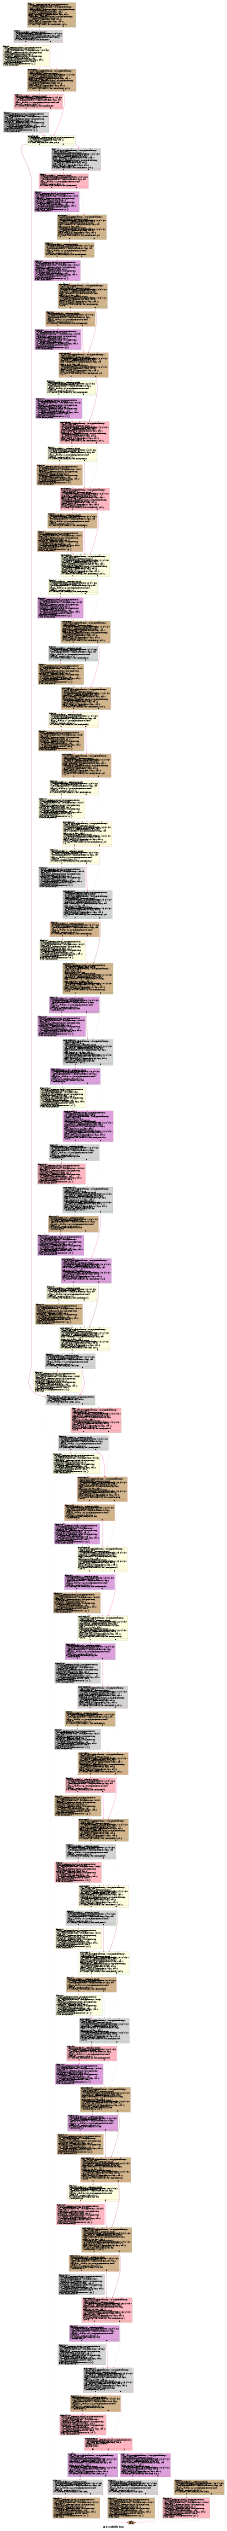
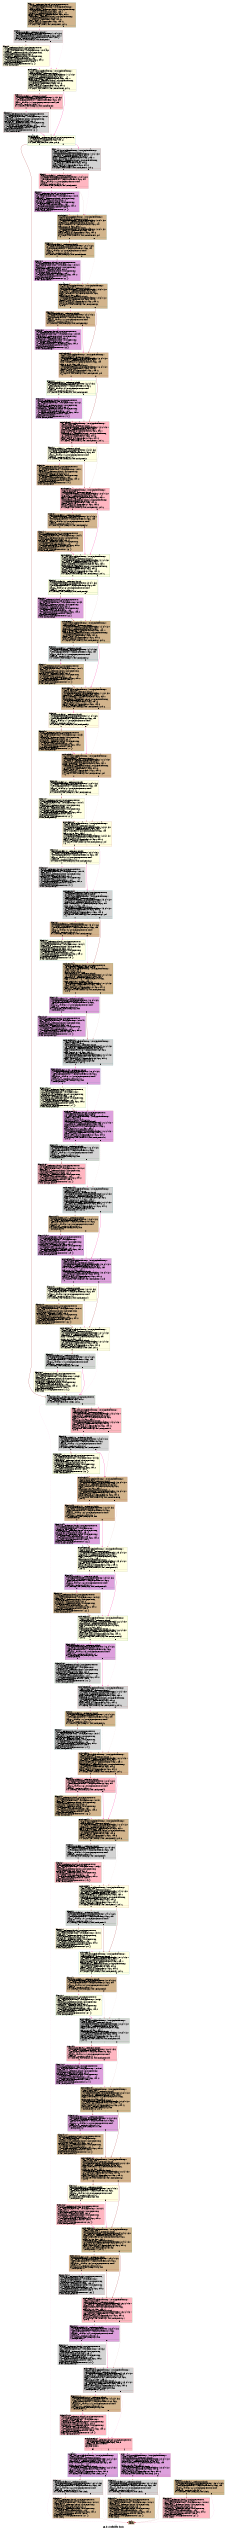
(52, 80) -> (52, 80)
